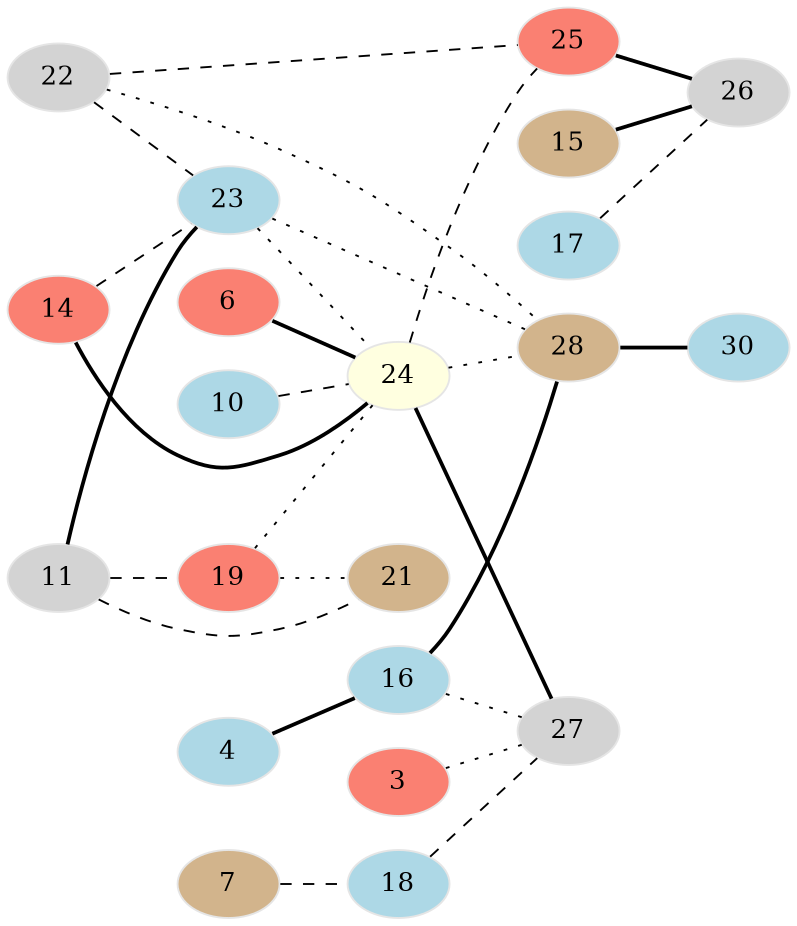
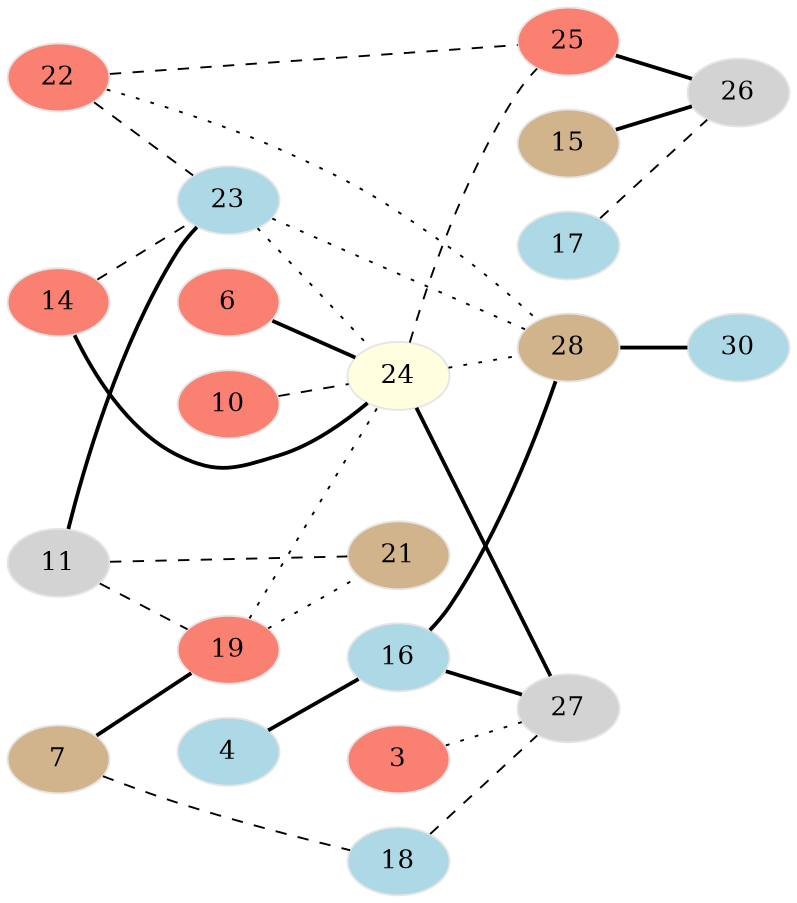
(59, 77) -> (59, 77)
(229, 404) -> (229, 404)
none -> (144, 704)
(484, 706) -> (484, 683)
